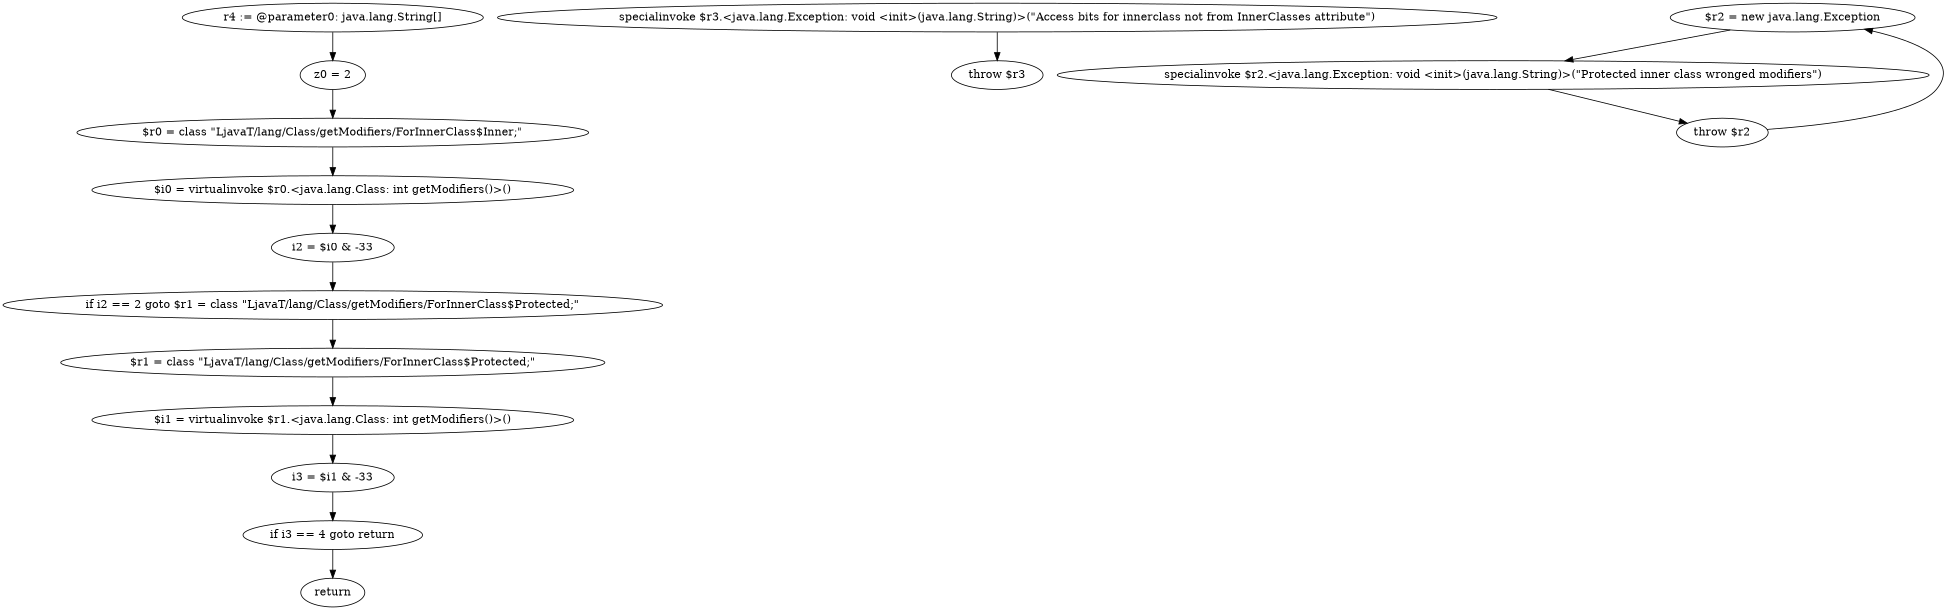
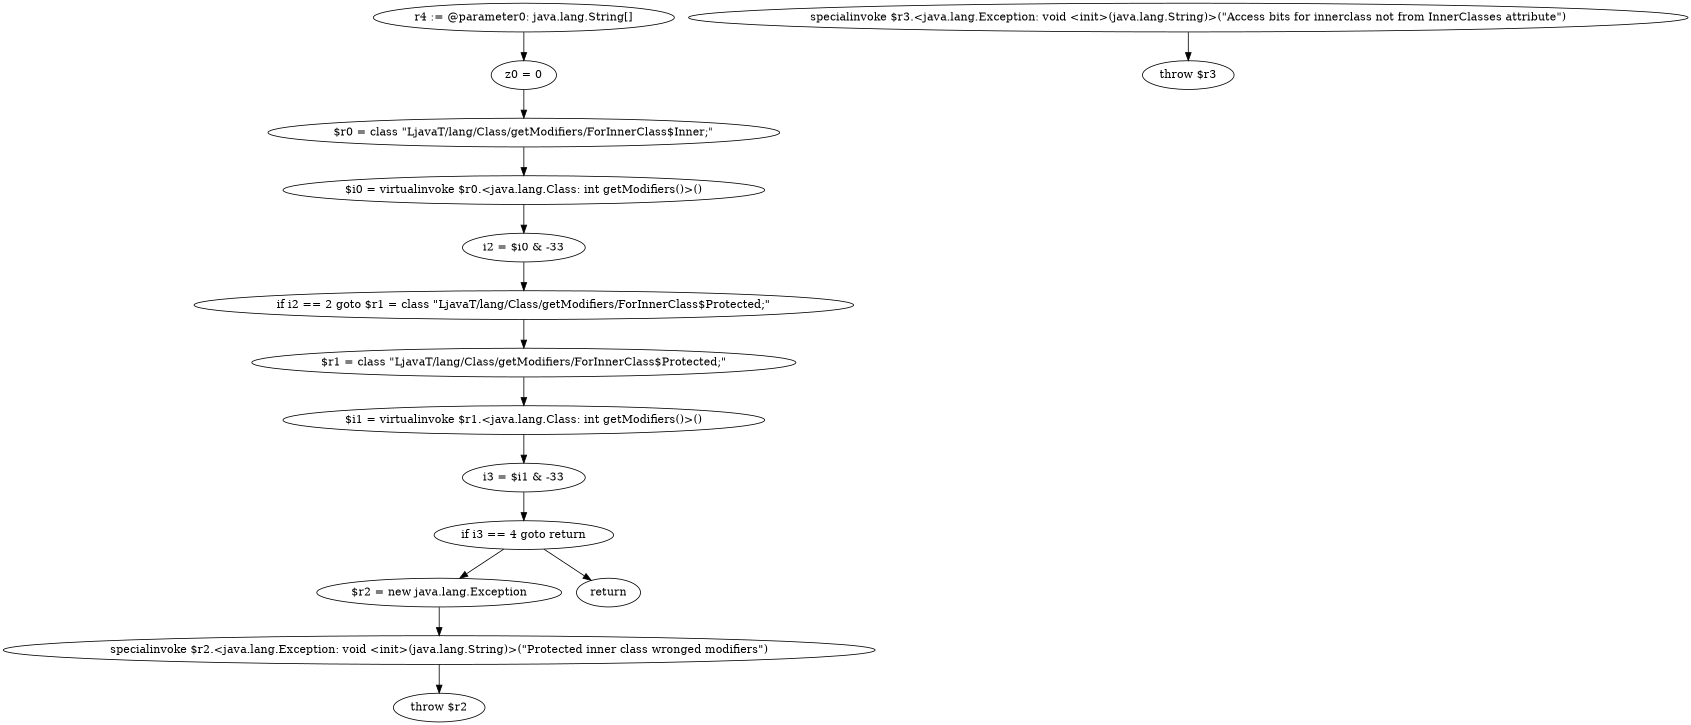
(333, 75) -> (524, 75)
(1906, 107) -> (485, 561)
